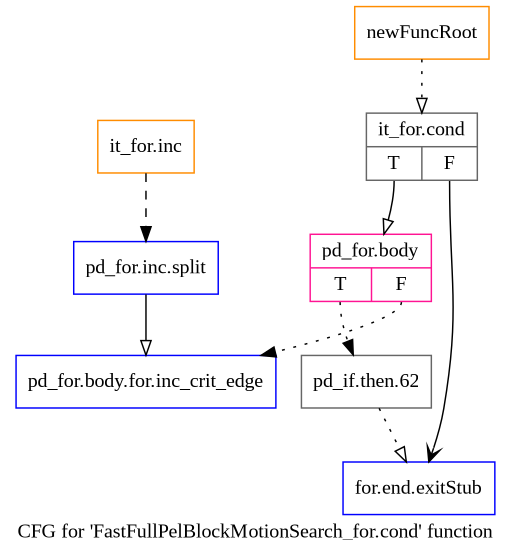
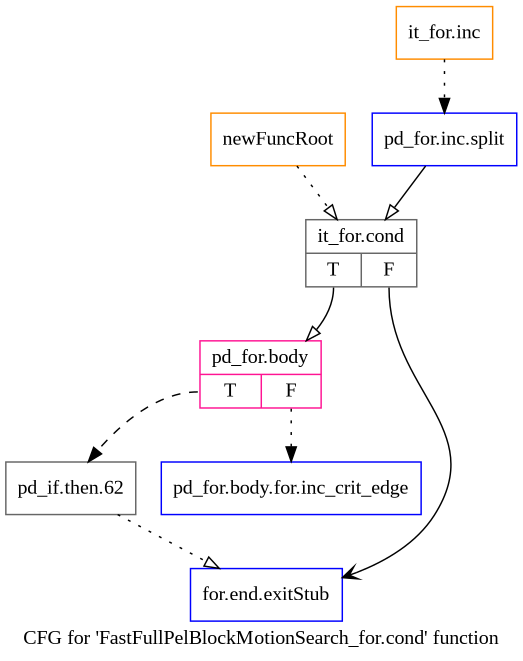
(146, 200) -> (444, 79)
(146, 317) -> (410, 187)
(342, 322) -> (142, 411)
